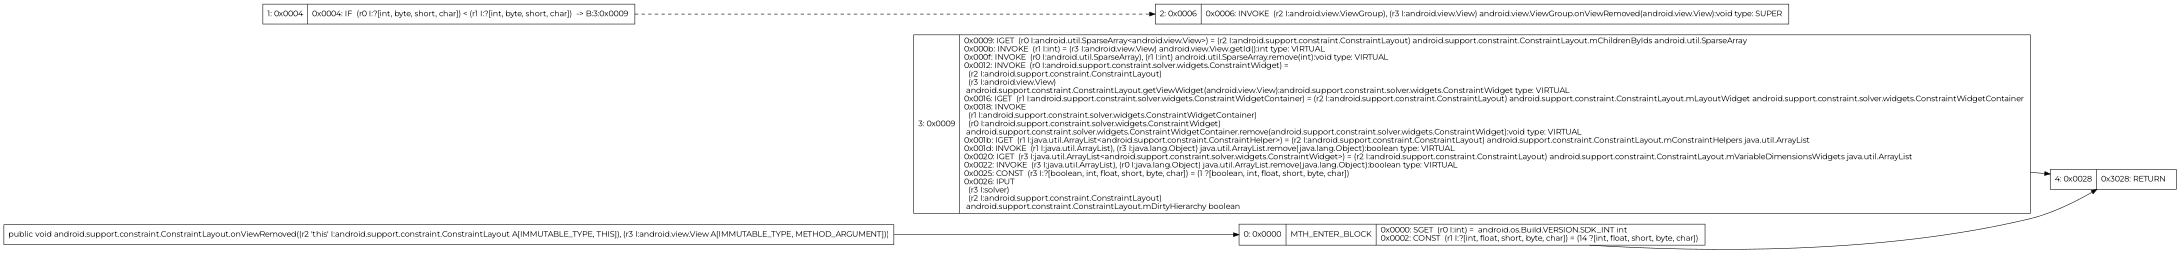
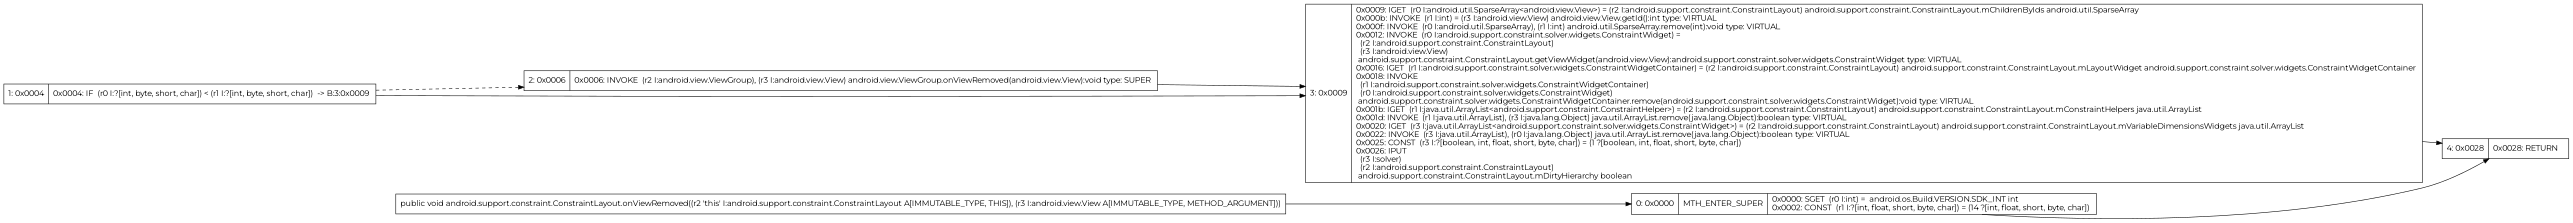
none -> (1229, 86)
none -> (838, 96)
(2136, 179) -> (2529, 148)
(1331, 234) -> (1723, 204)
